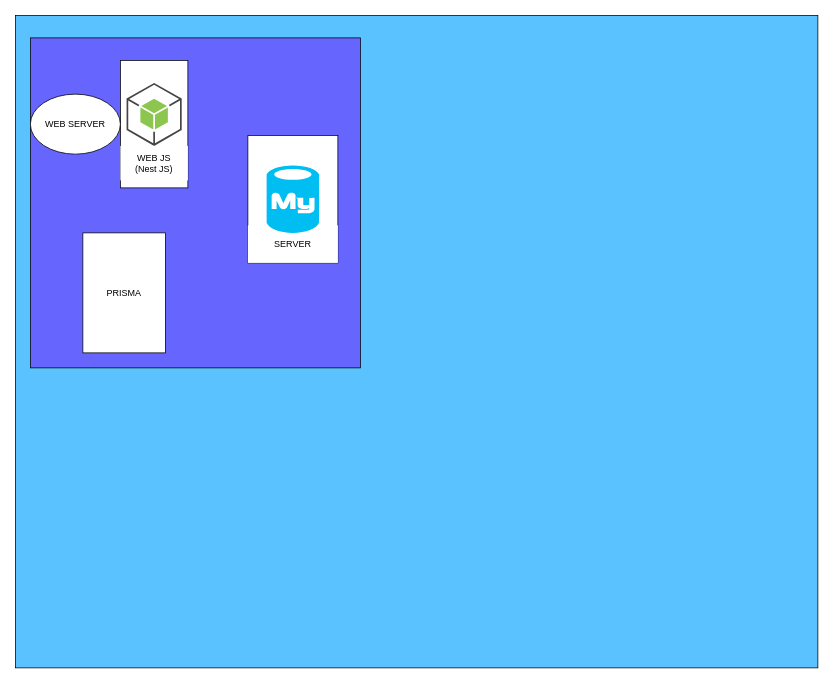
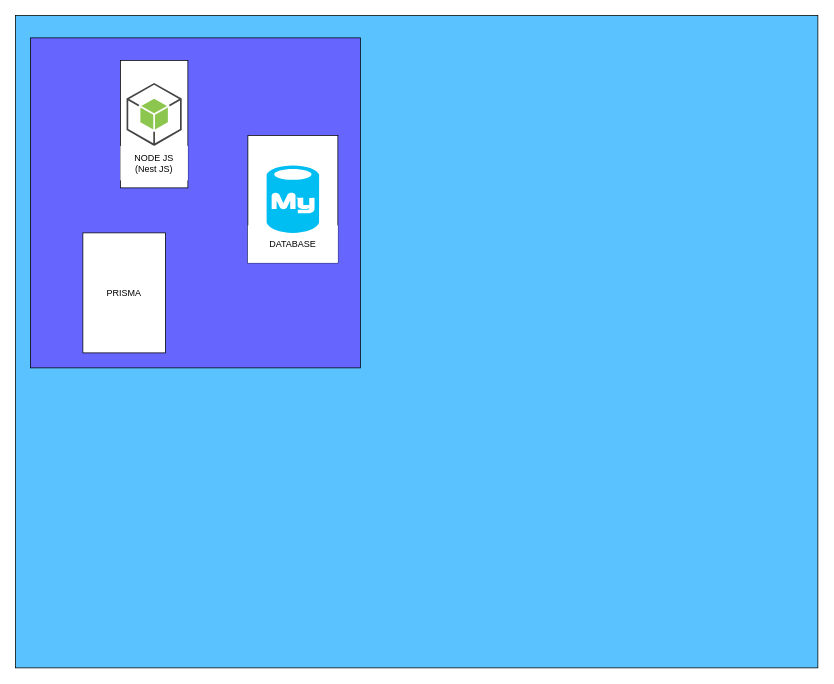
(75, 124) -> none
(154, 163) -> (154, 163)
(293, 244) -> (293, 244)
